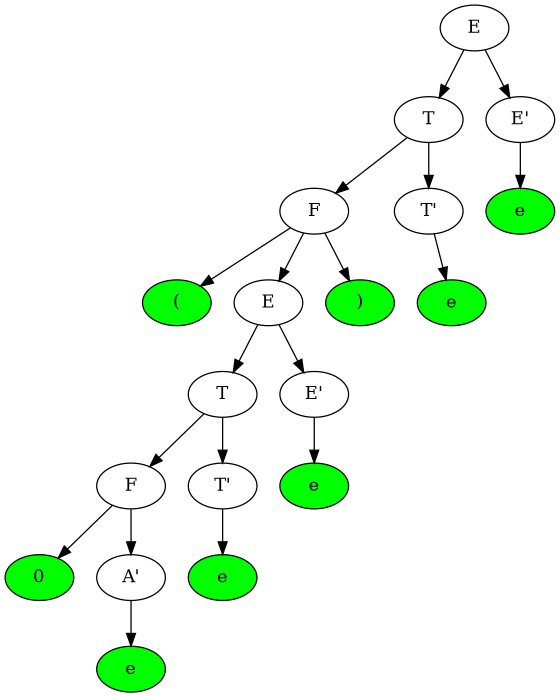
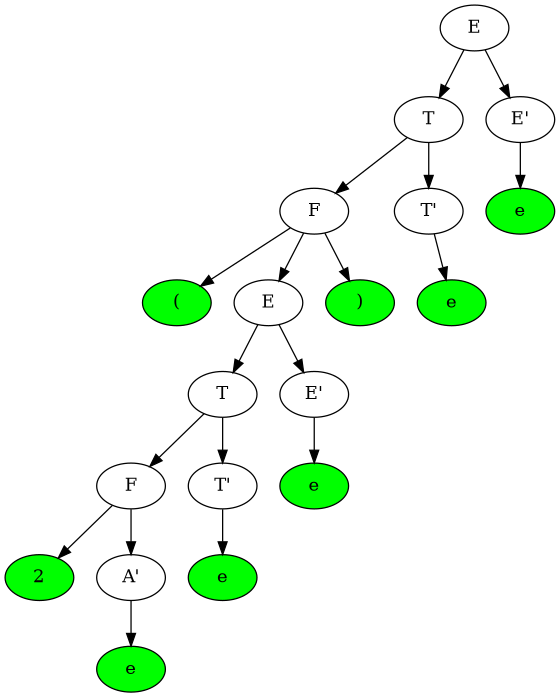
(39, 578) -> (39, 578)
